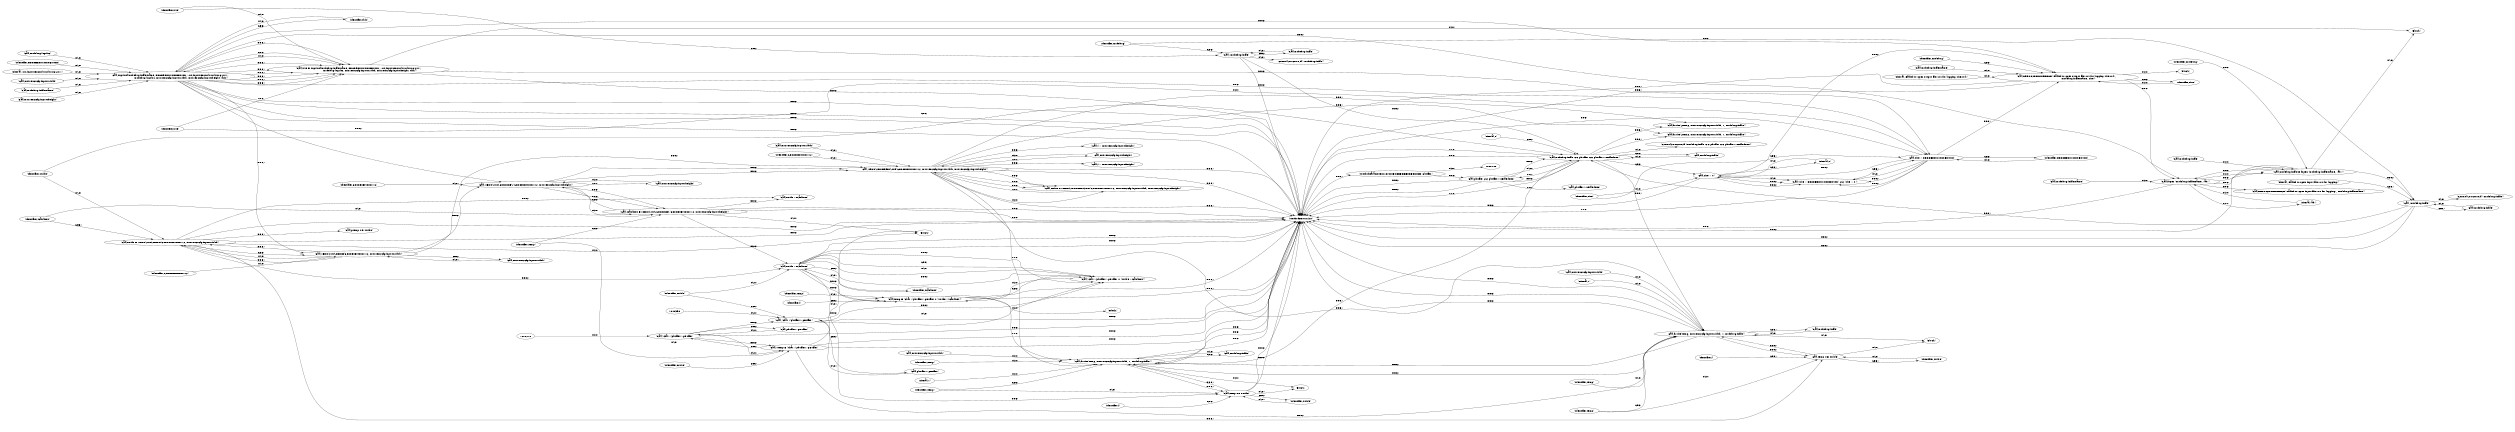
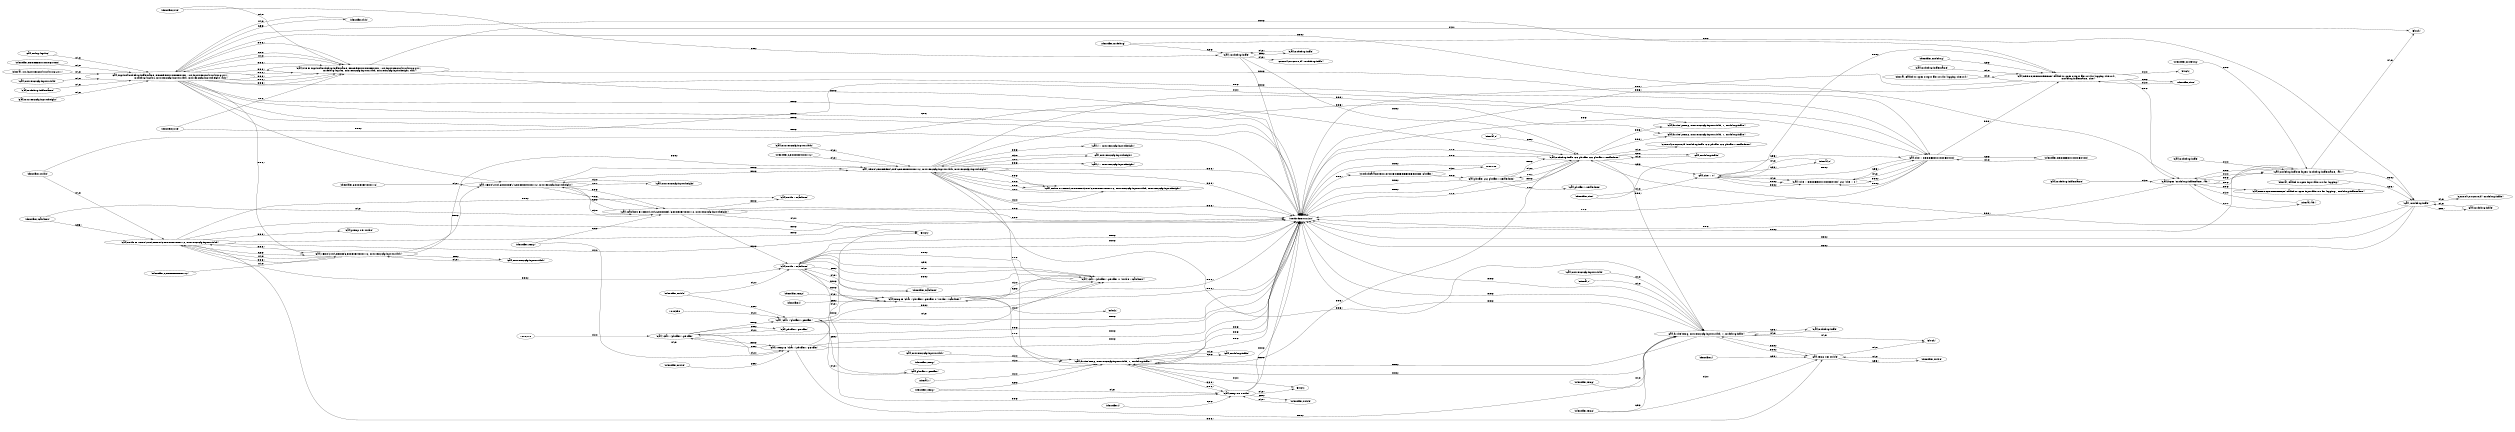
(37, 53) -> (37, 53)
(1507, 206) -> (1382, 166)
